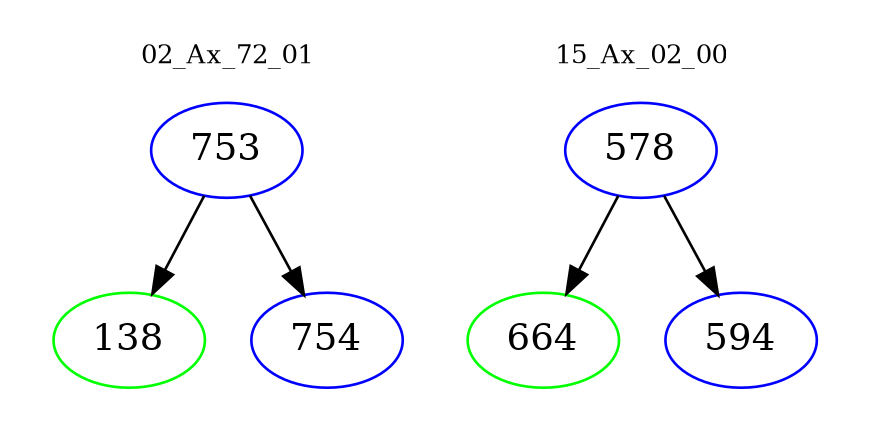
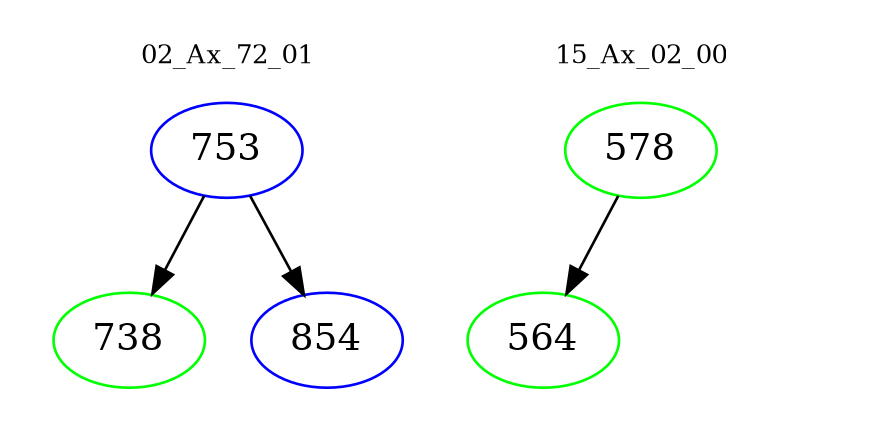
(641, 150) -> (641, 150)
(129, 340) -> (129, 340)
(327, 340) -> (327, 340)
(543, 340) -> (543, 340)
(741, 340) -> none
